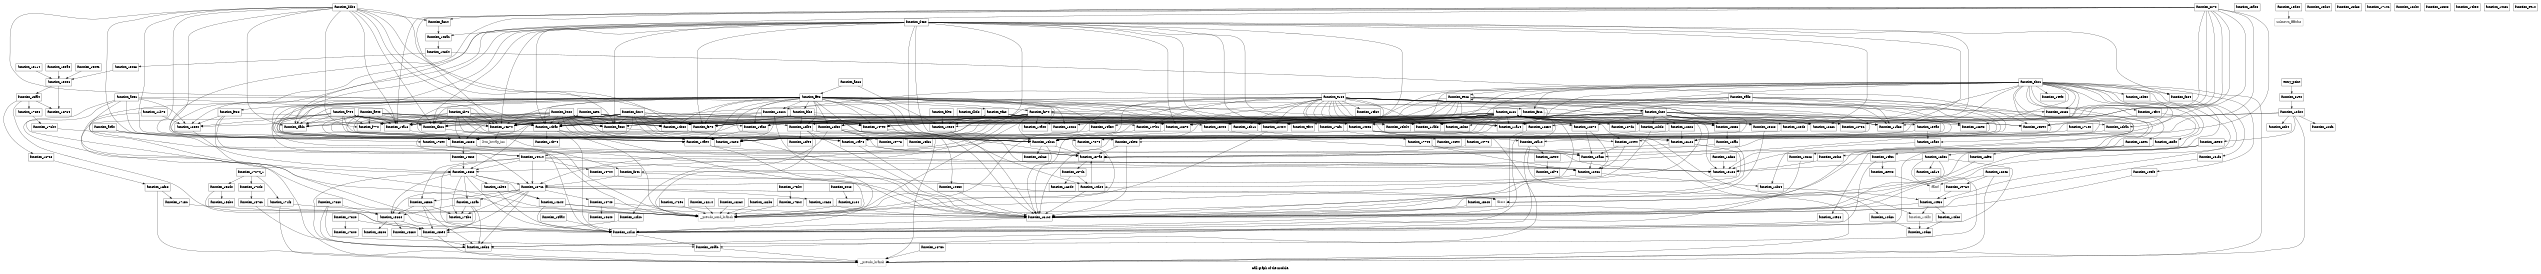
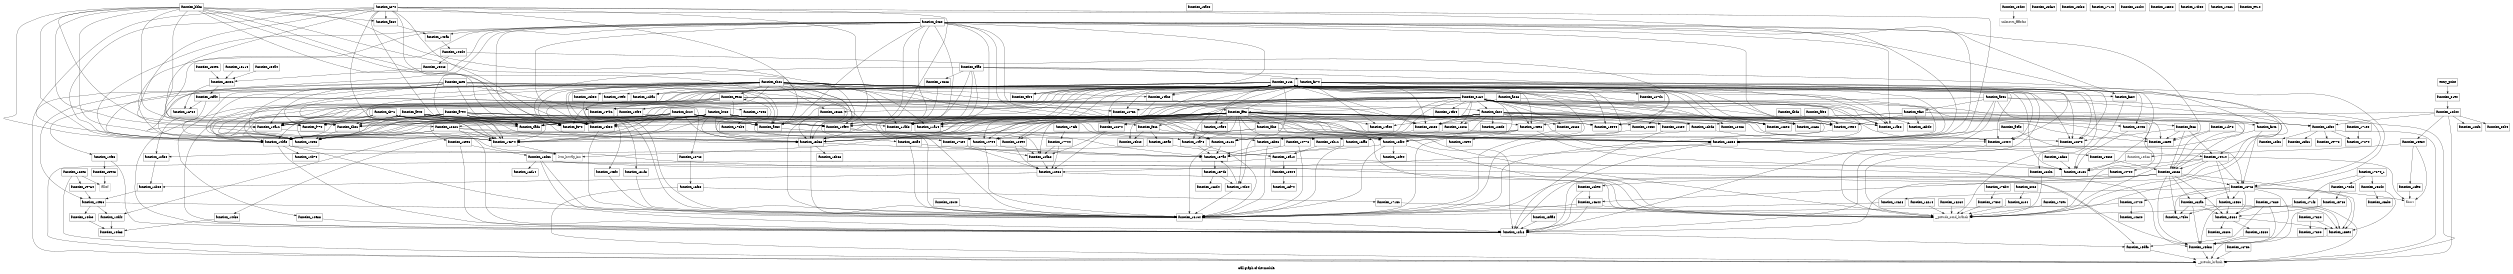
none -> (1498, 88)
(772, 103) -> (1198, 105)
(1467, 120) -> none
(1830, 157) -> (2139, 157)
(860, 188) -> (2153, 147)
none -> (1278, 206)
(1920, 217) -> (111, 217)
(551, 228) -> (2283, 186)
